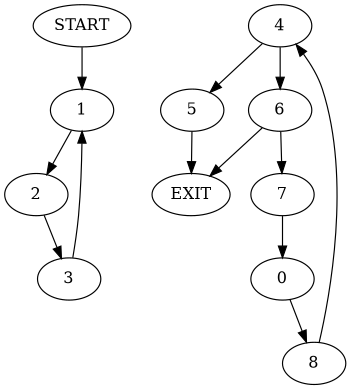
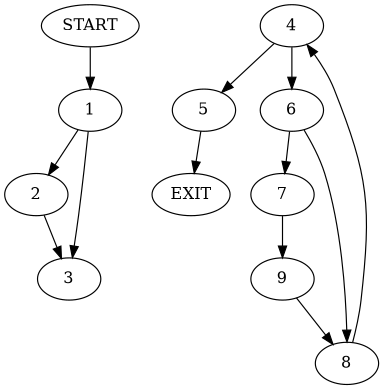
(240, 148) -> (337, 227)
(80, 201) -> (82, 189)
(283, 279) -> (283, 279)
